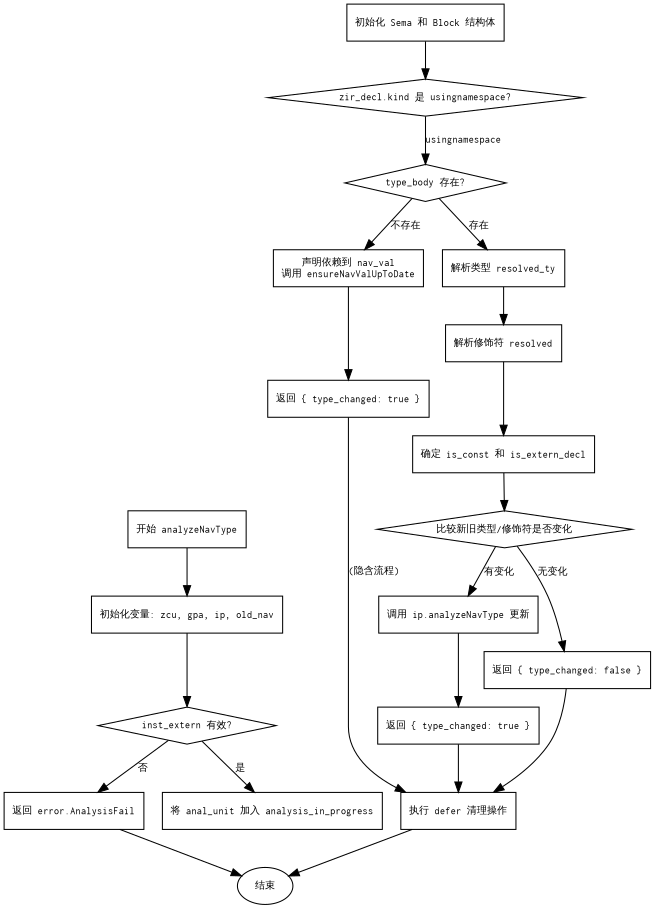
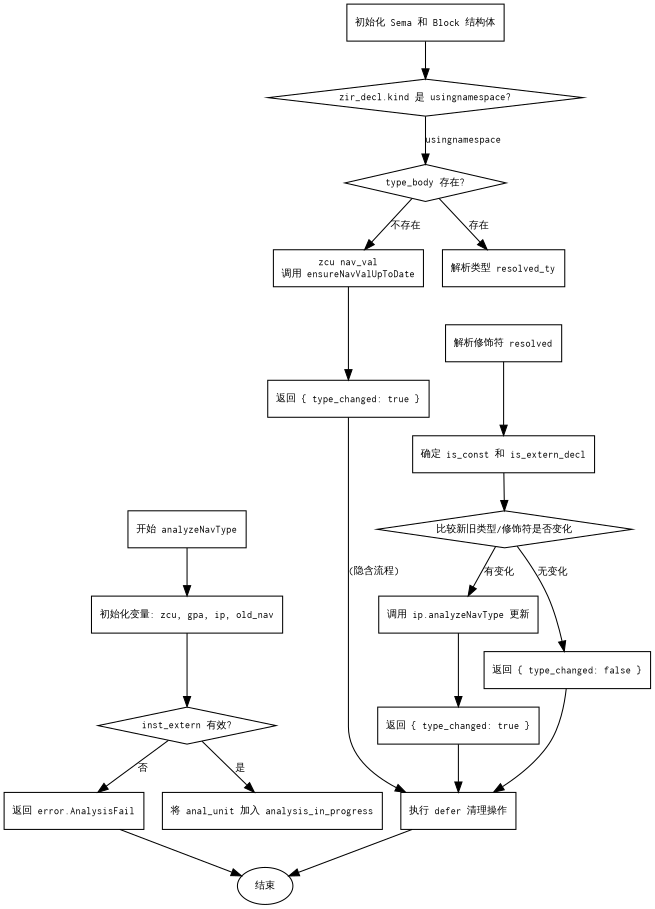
(348, 268) -> (348, 268)
(504, 301) -> none
